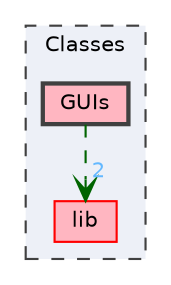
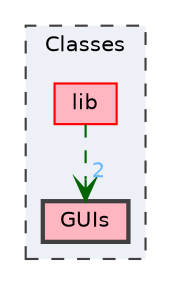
(86, 152) -> (86, 152)
